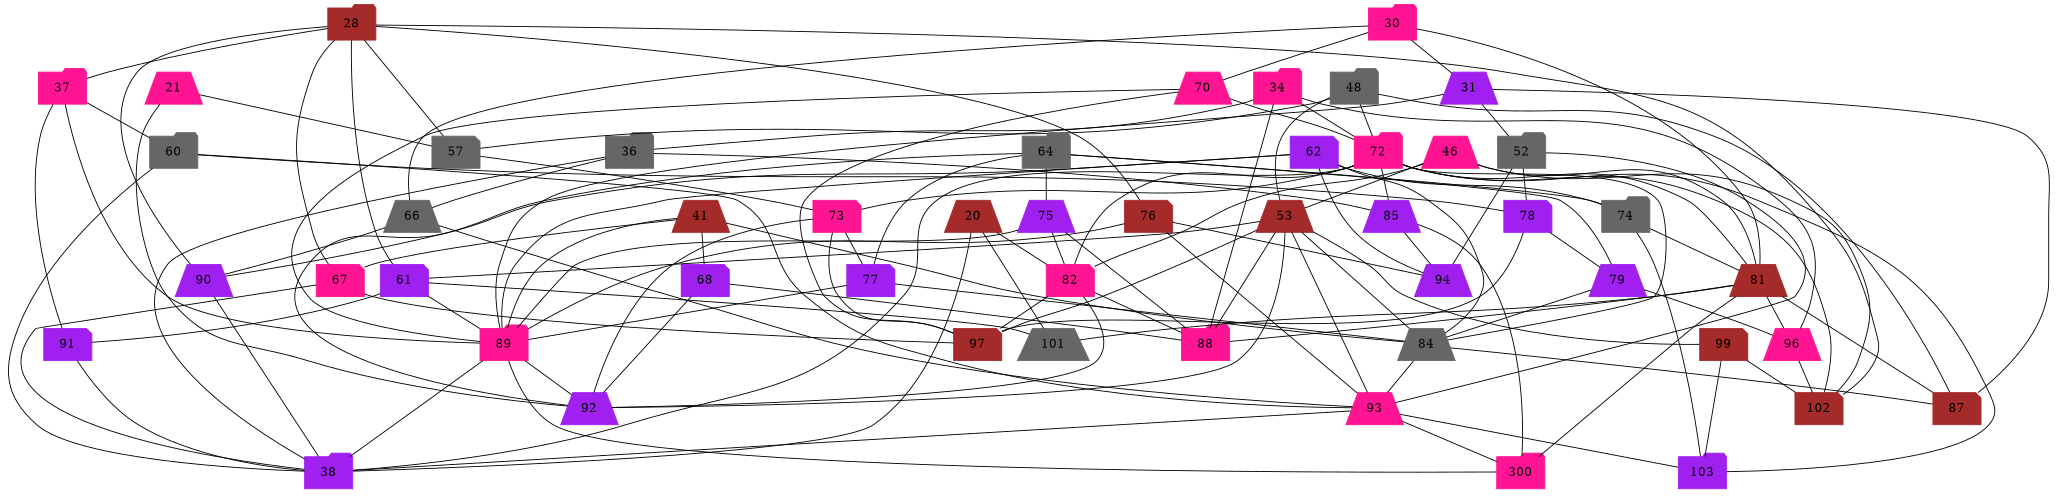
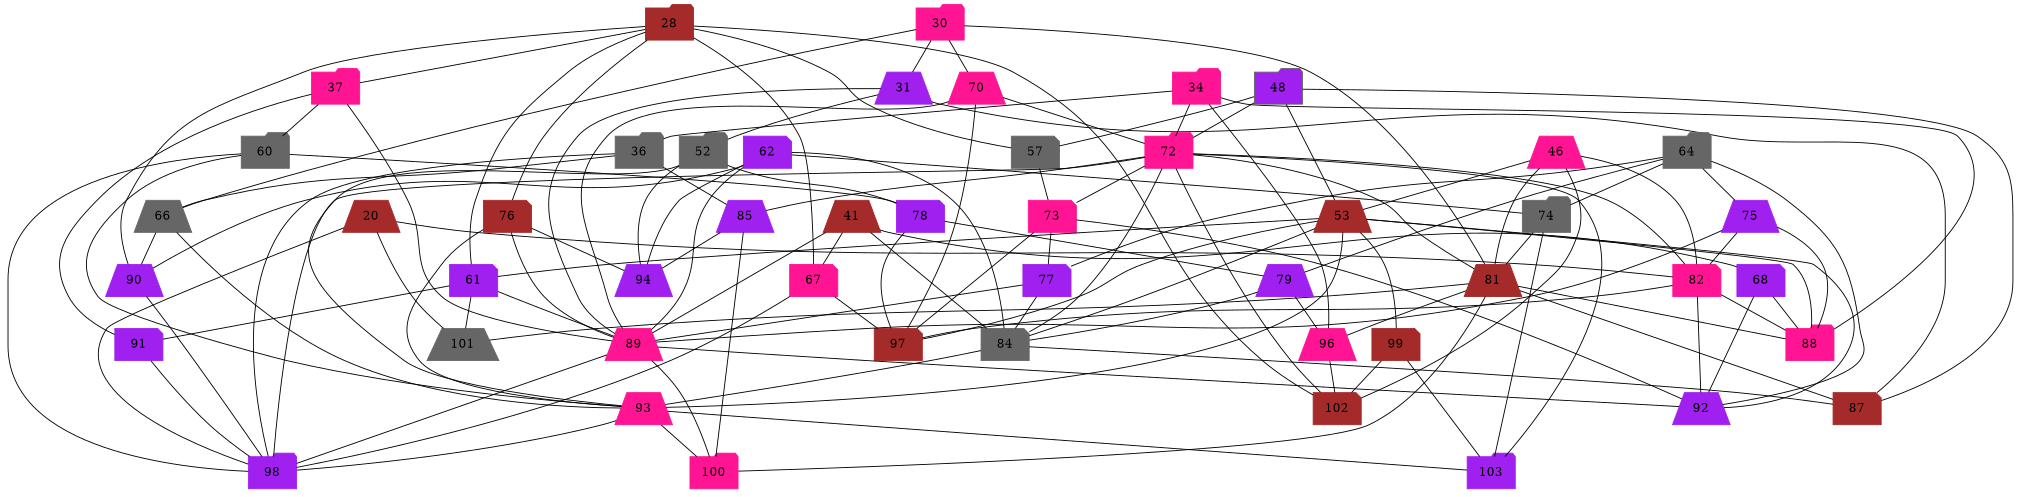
(174, 88) -> none
(1354, 88) -> (1278, 88)
(504, 345) -> (634, 345)
(1426, 345) -> (1005, 345)
(329, 473) -> (272, 473)
(1521, 473) -> (714, 473)
